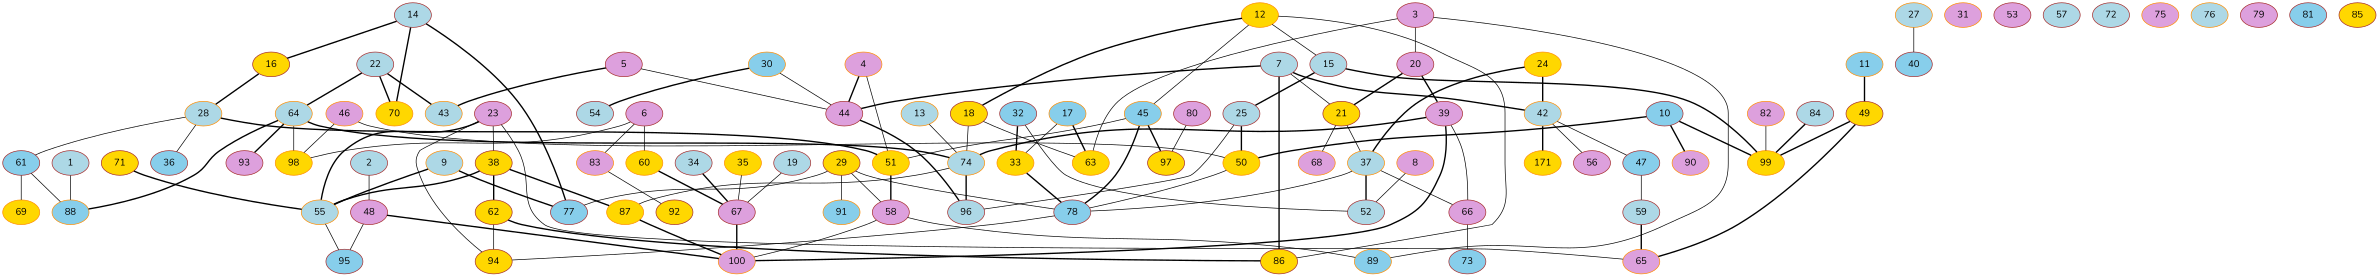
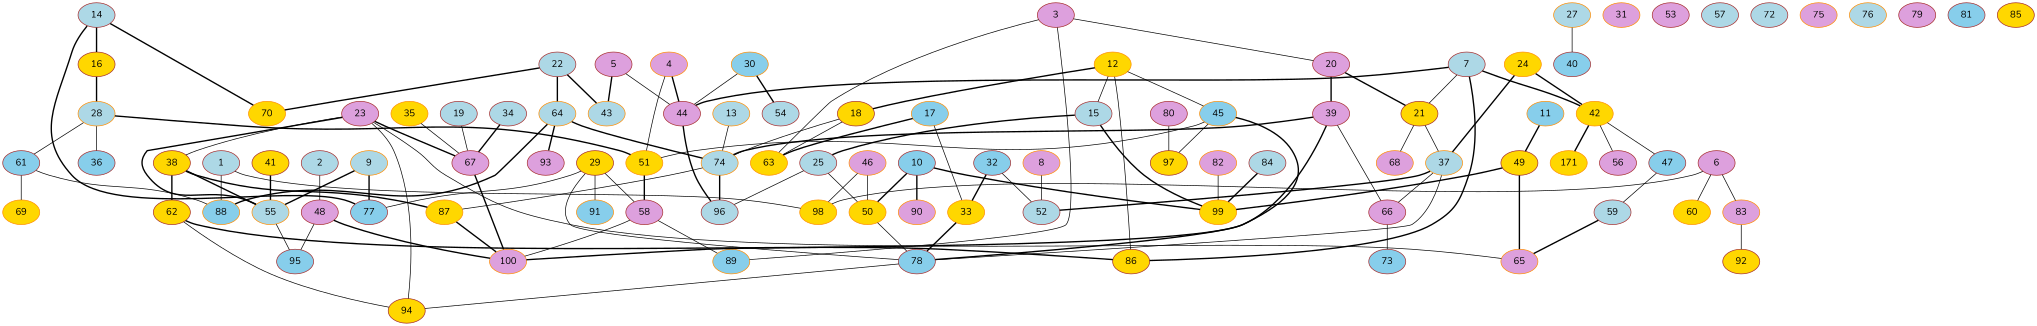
(1543, 114) -> (1595, 114)
(294, 138) -> (517, 194)
(1154, 138) -> (1194, 138)
(1241, 138) -> (840, 185)
(120, 163) -> (270, 163)
(686, 185) -> (415, 139)
